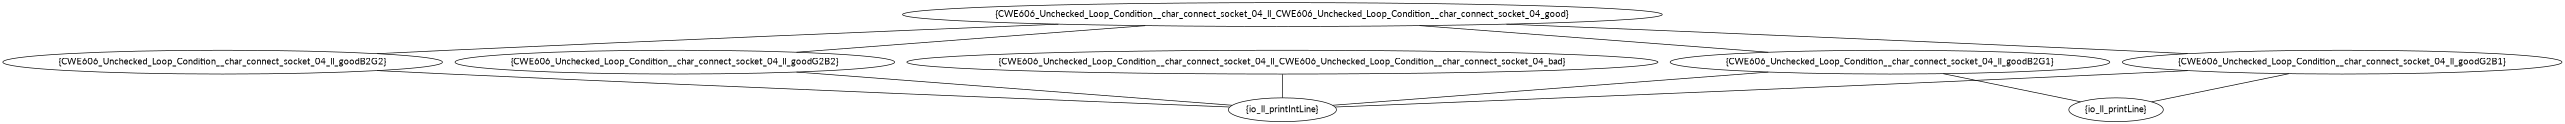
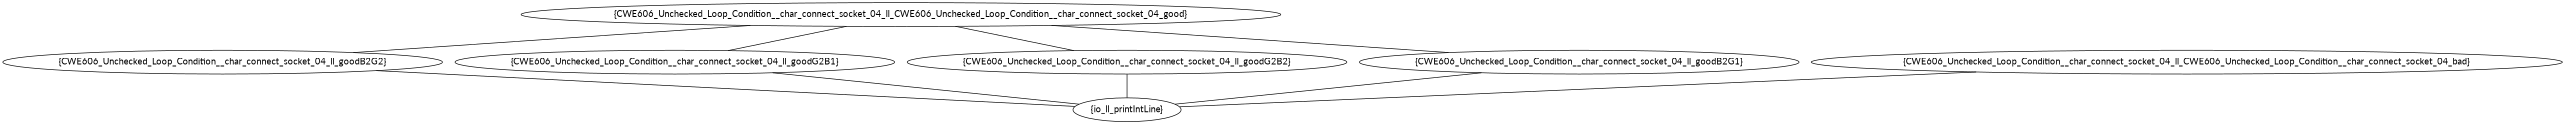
(2116, 110) -> none
